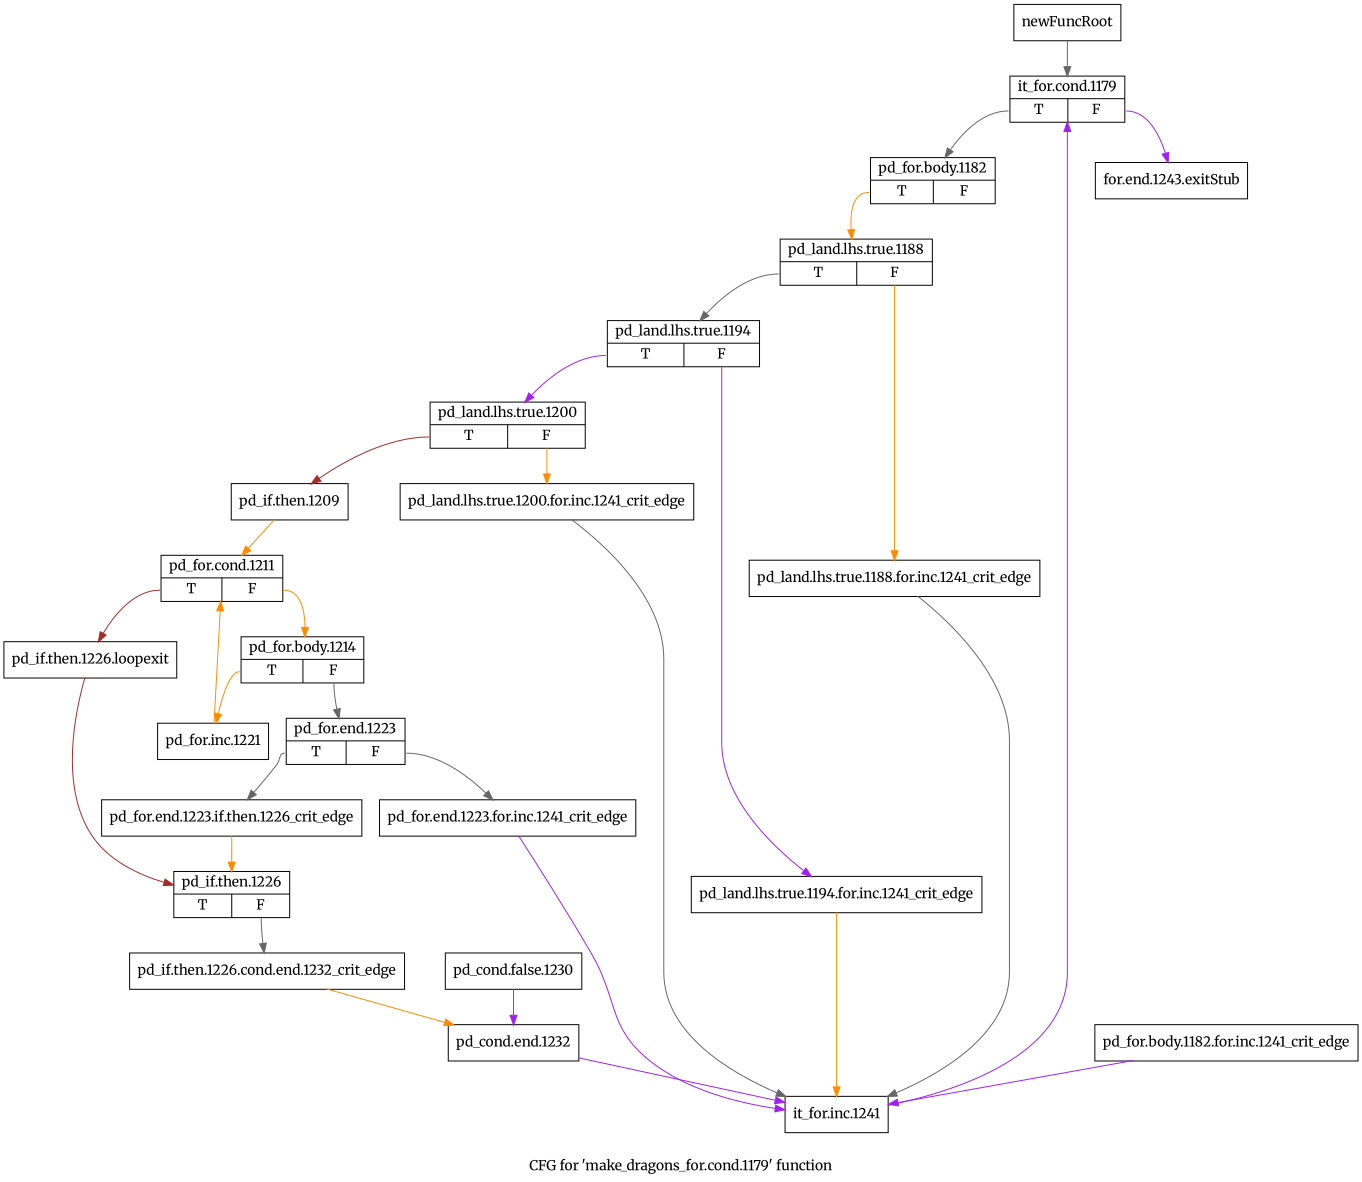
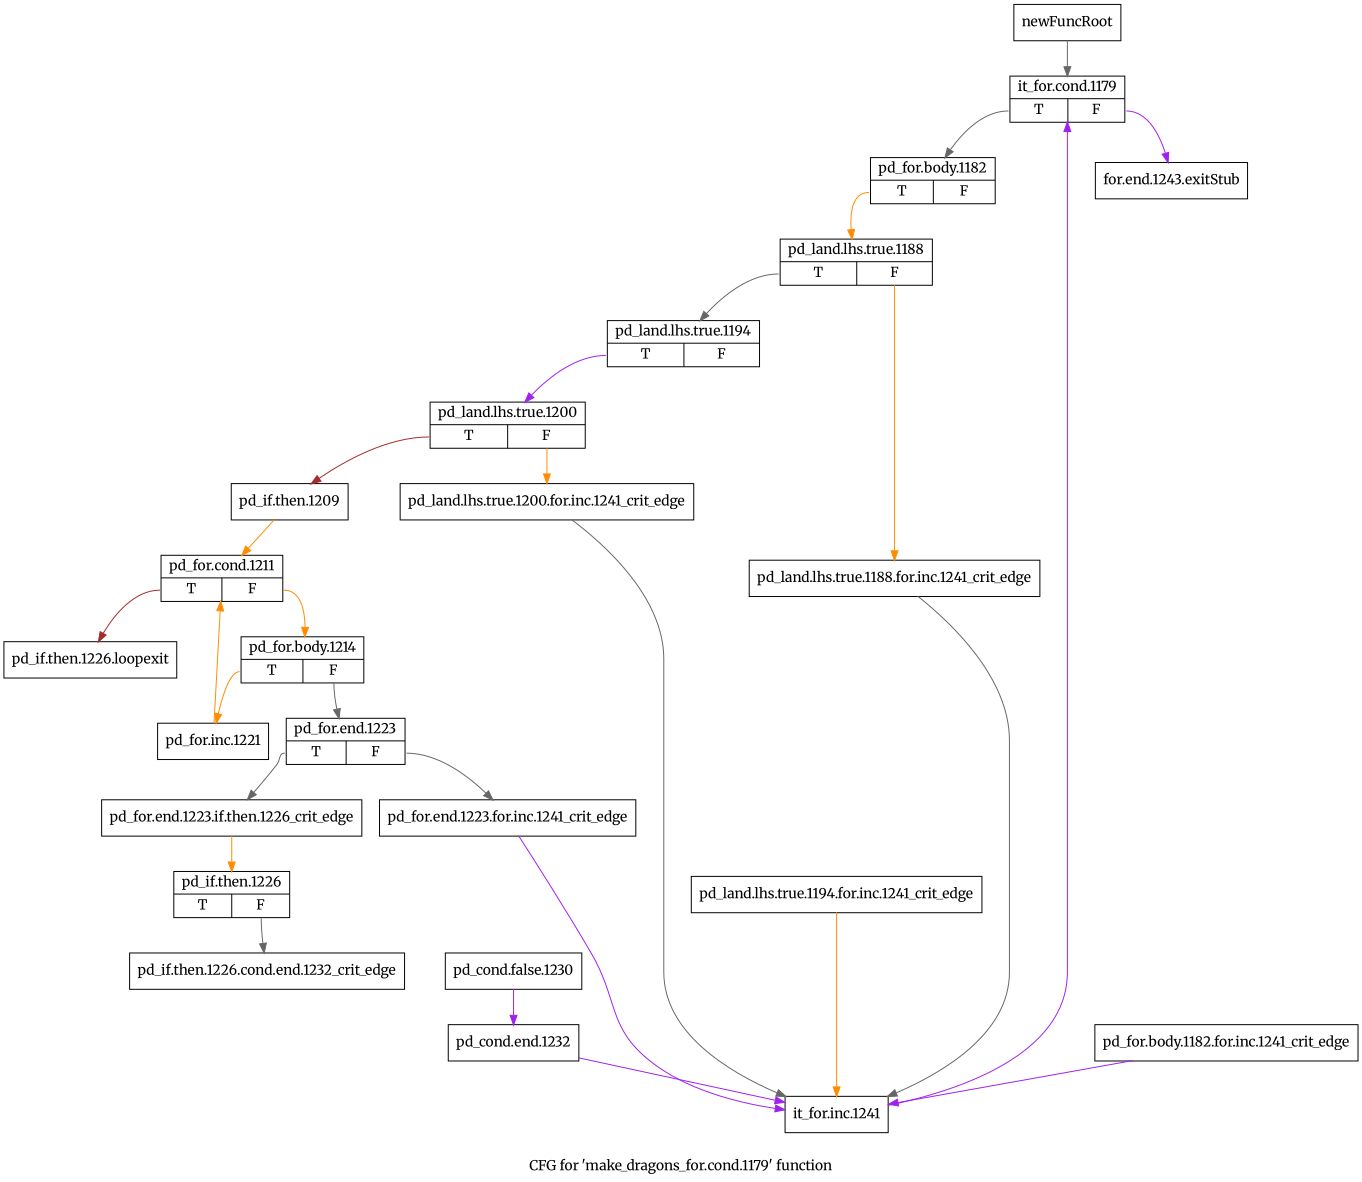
(722, 633) -> none
(77, 801) -> none
(385, 1006) -> none
